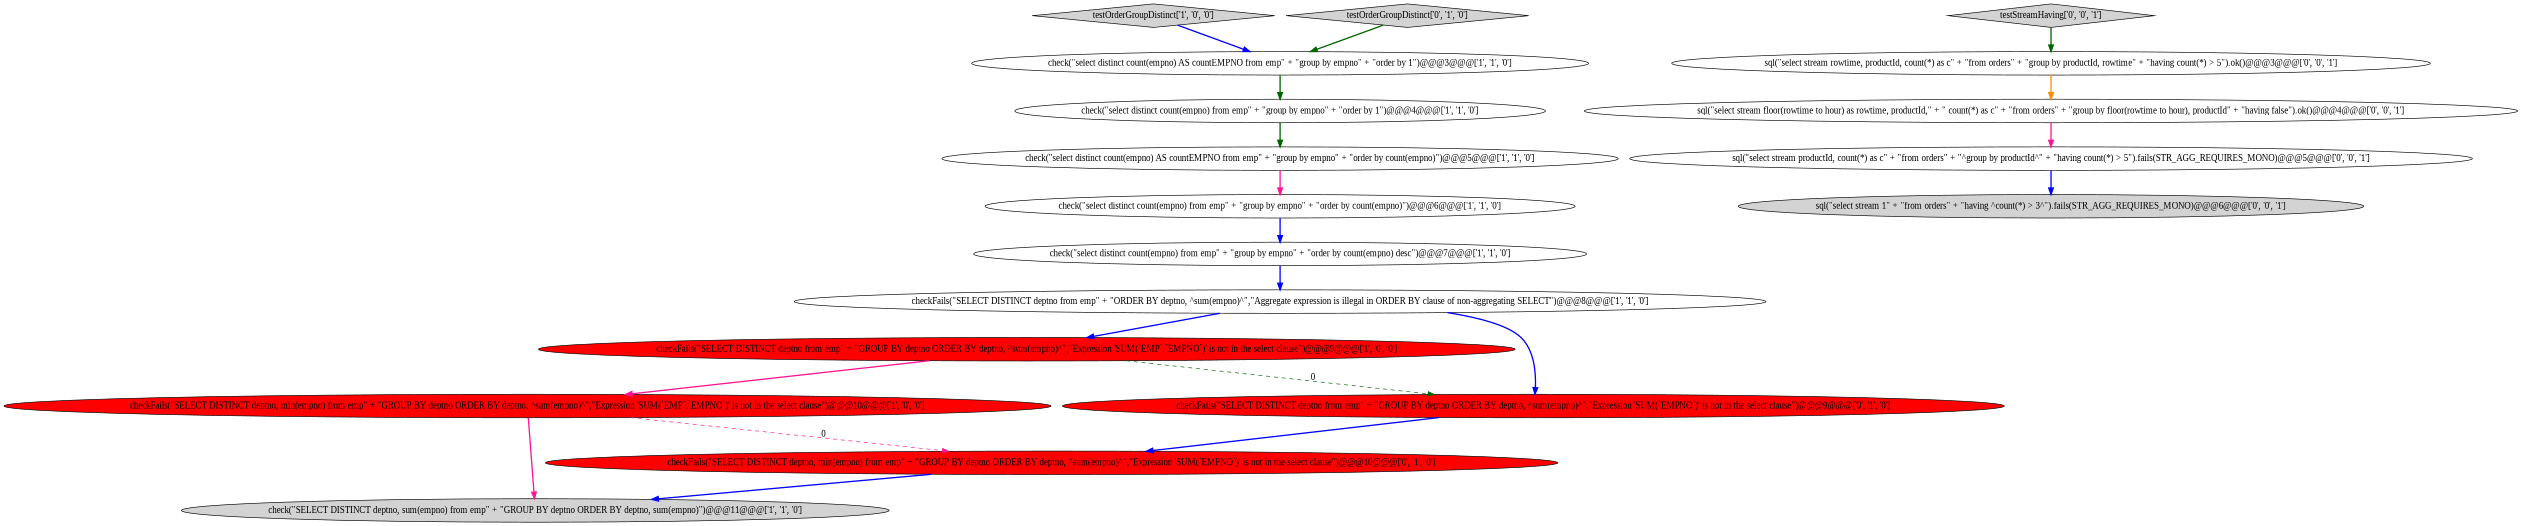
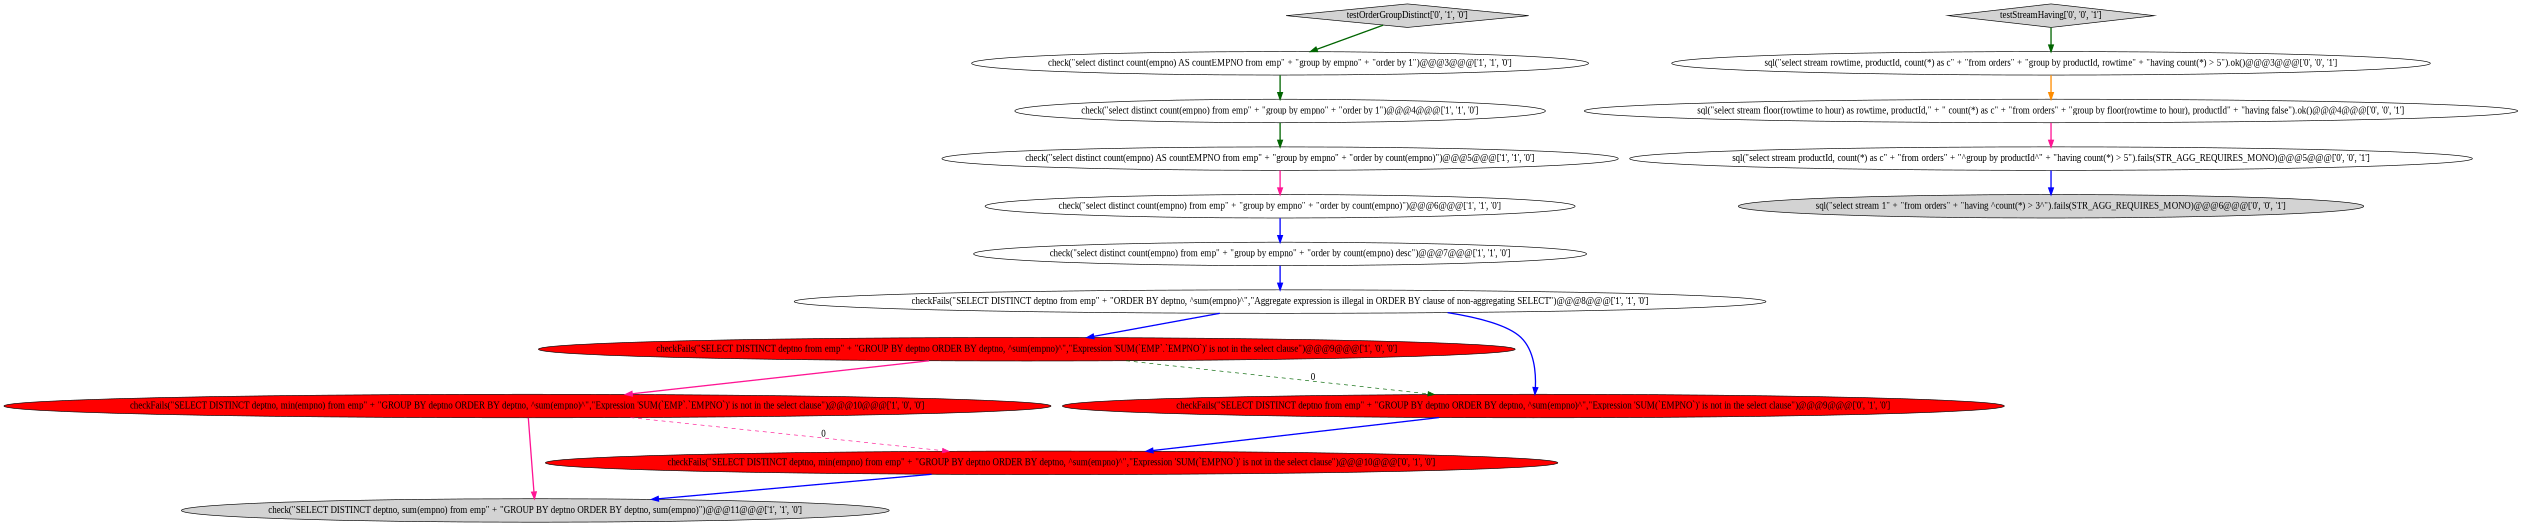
(1153, 16) -> none
